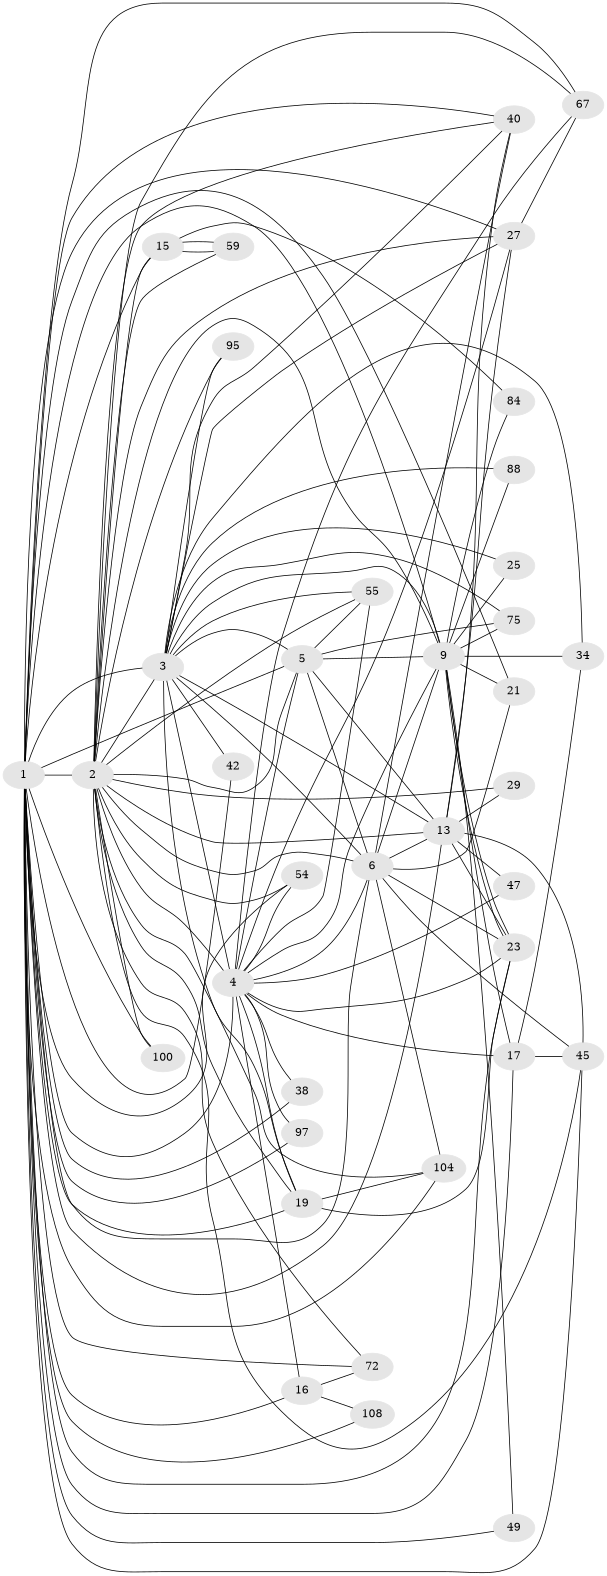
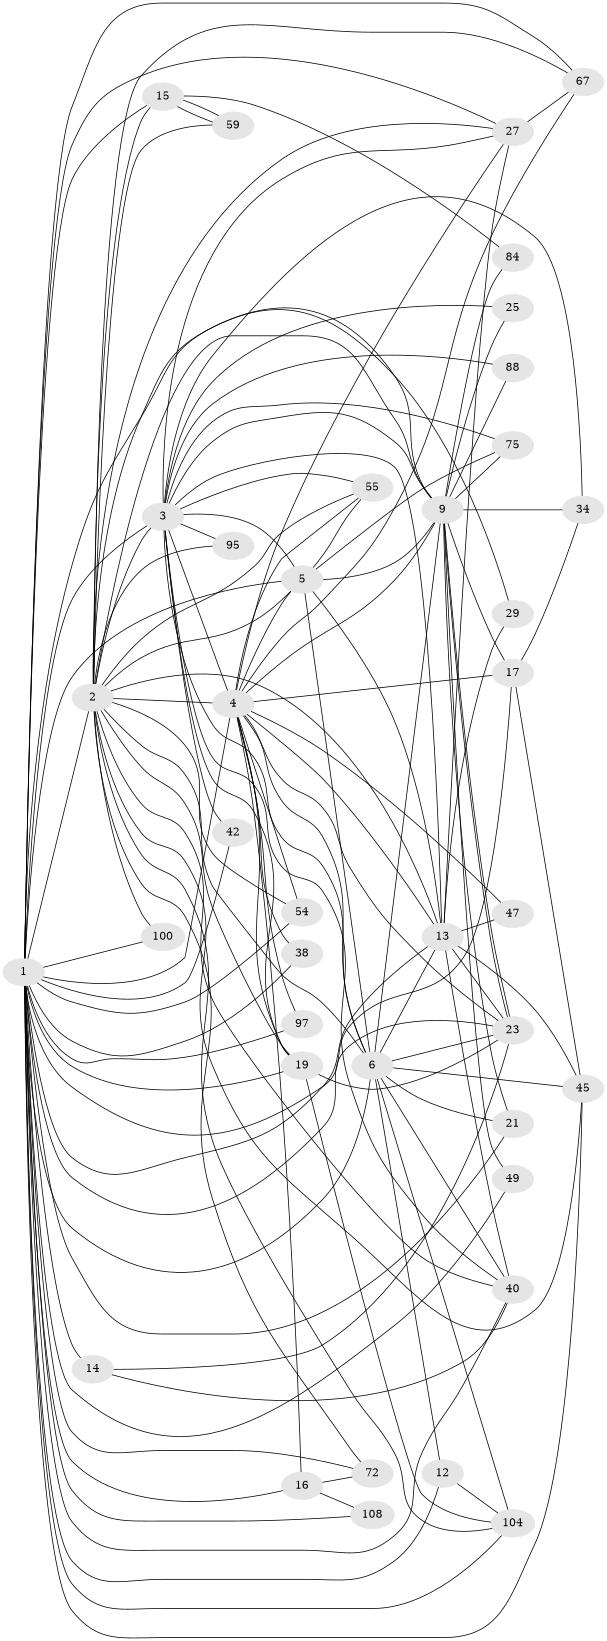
none -> (350, 810)
none -> (93, 1369)
none -> (443, 1474)
